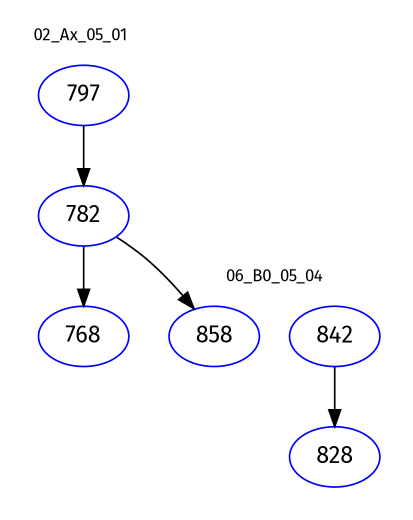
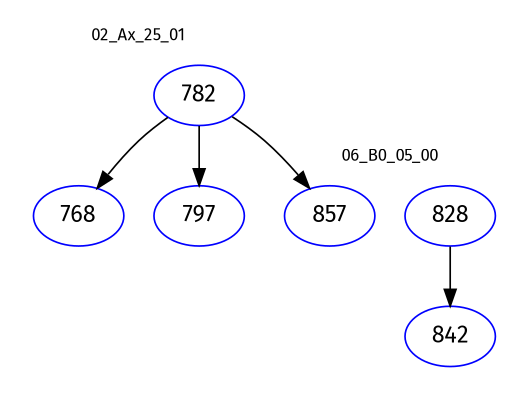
(81, 36) -> (139, 36)
(84, 147) -> (199, 147)
(274, 277) -> (390, 156)
(214, 336) -> (330, 216)
(335, 388) -> (450, 268)
